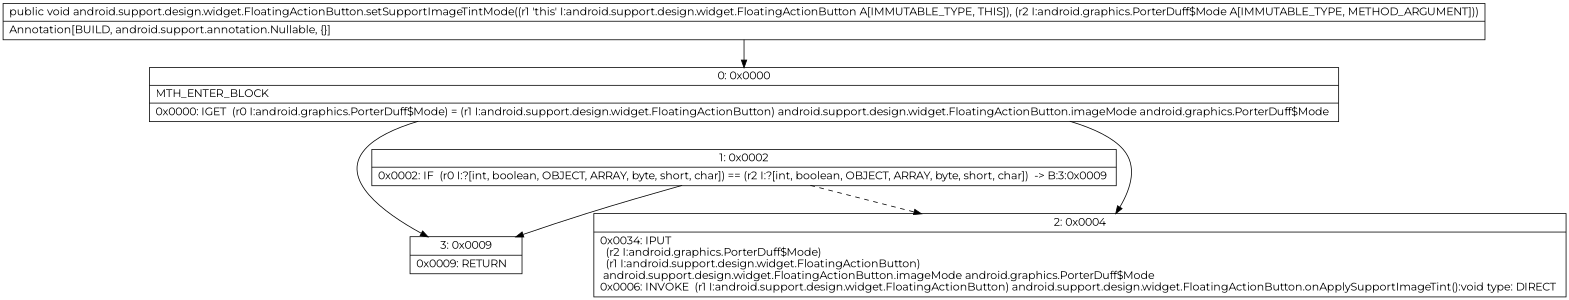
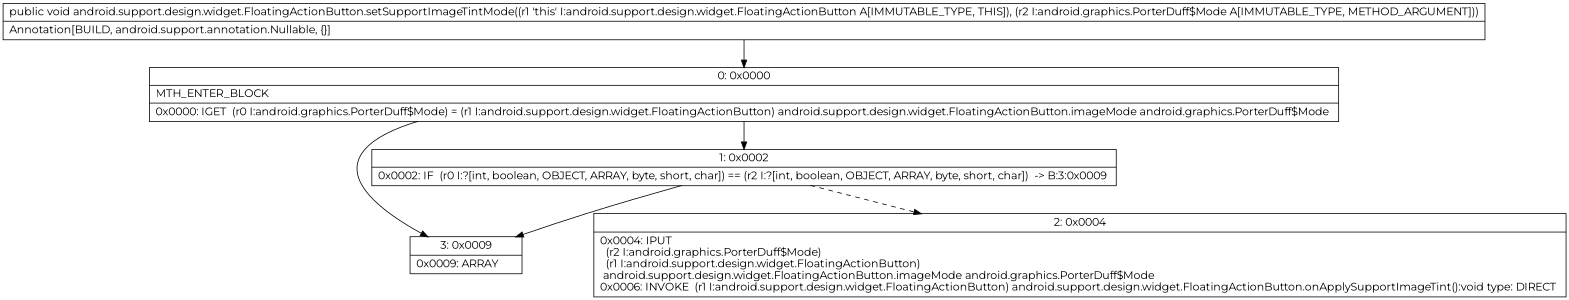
(1123, 150) -> (744, 132)
(639, 241) -> (639, 241)
(466, 264) -> (462, 264)
